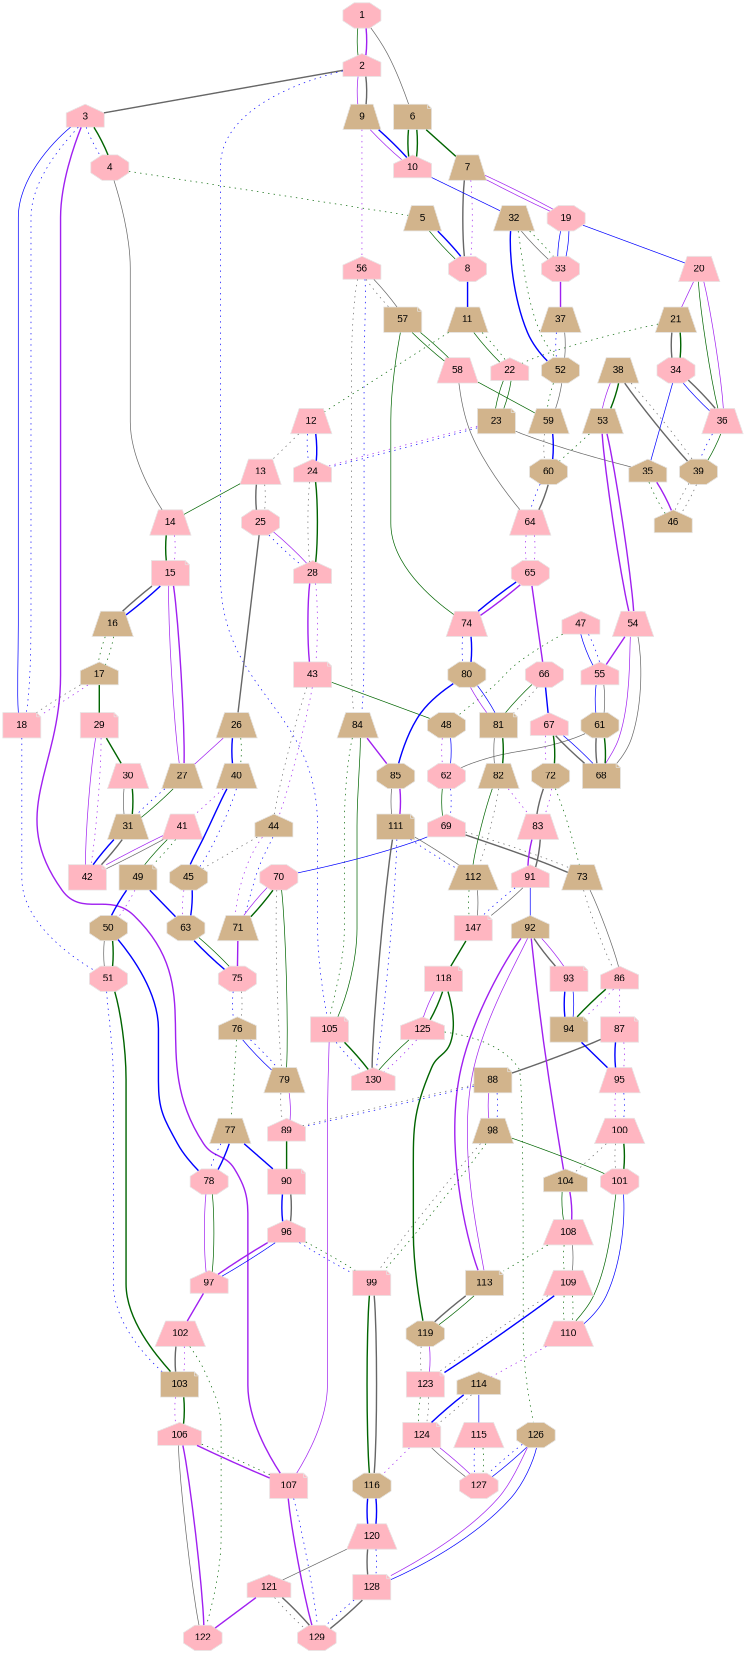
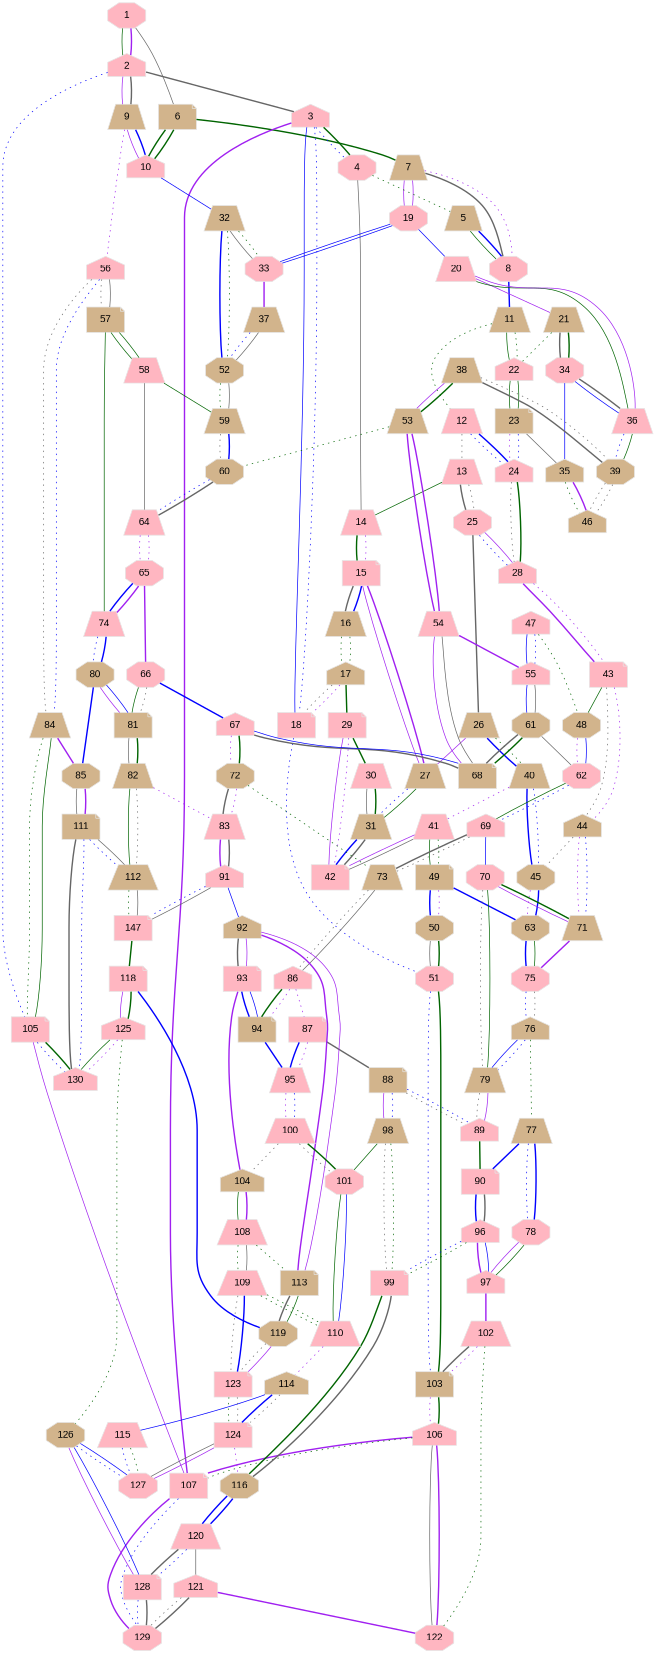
(545, 1054) -> (229, 1081)
(158, 1055) -> none
(413, 1151) -> (197, 1168)
